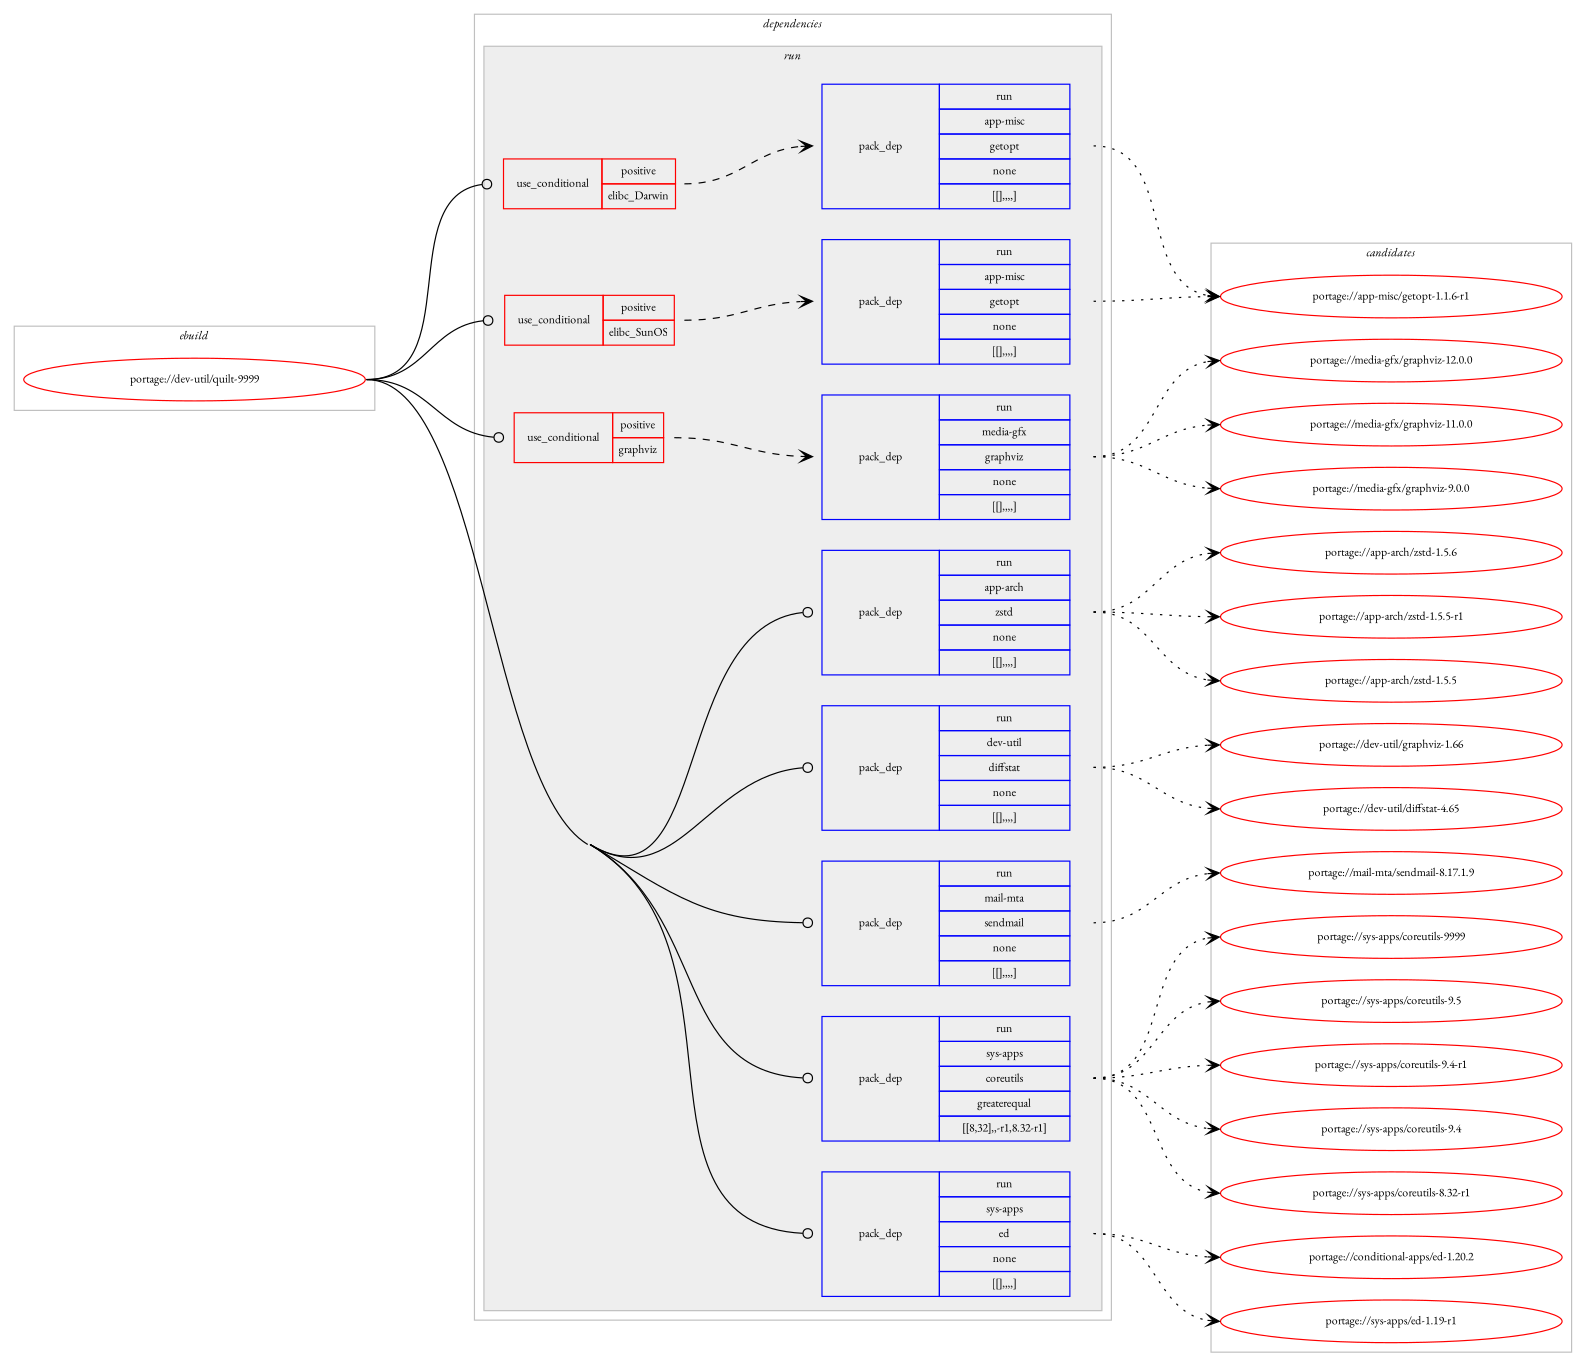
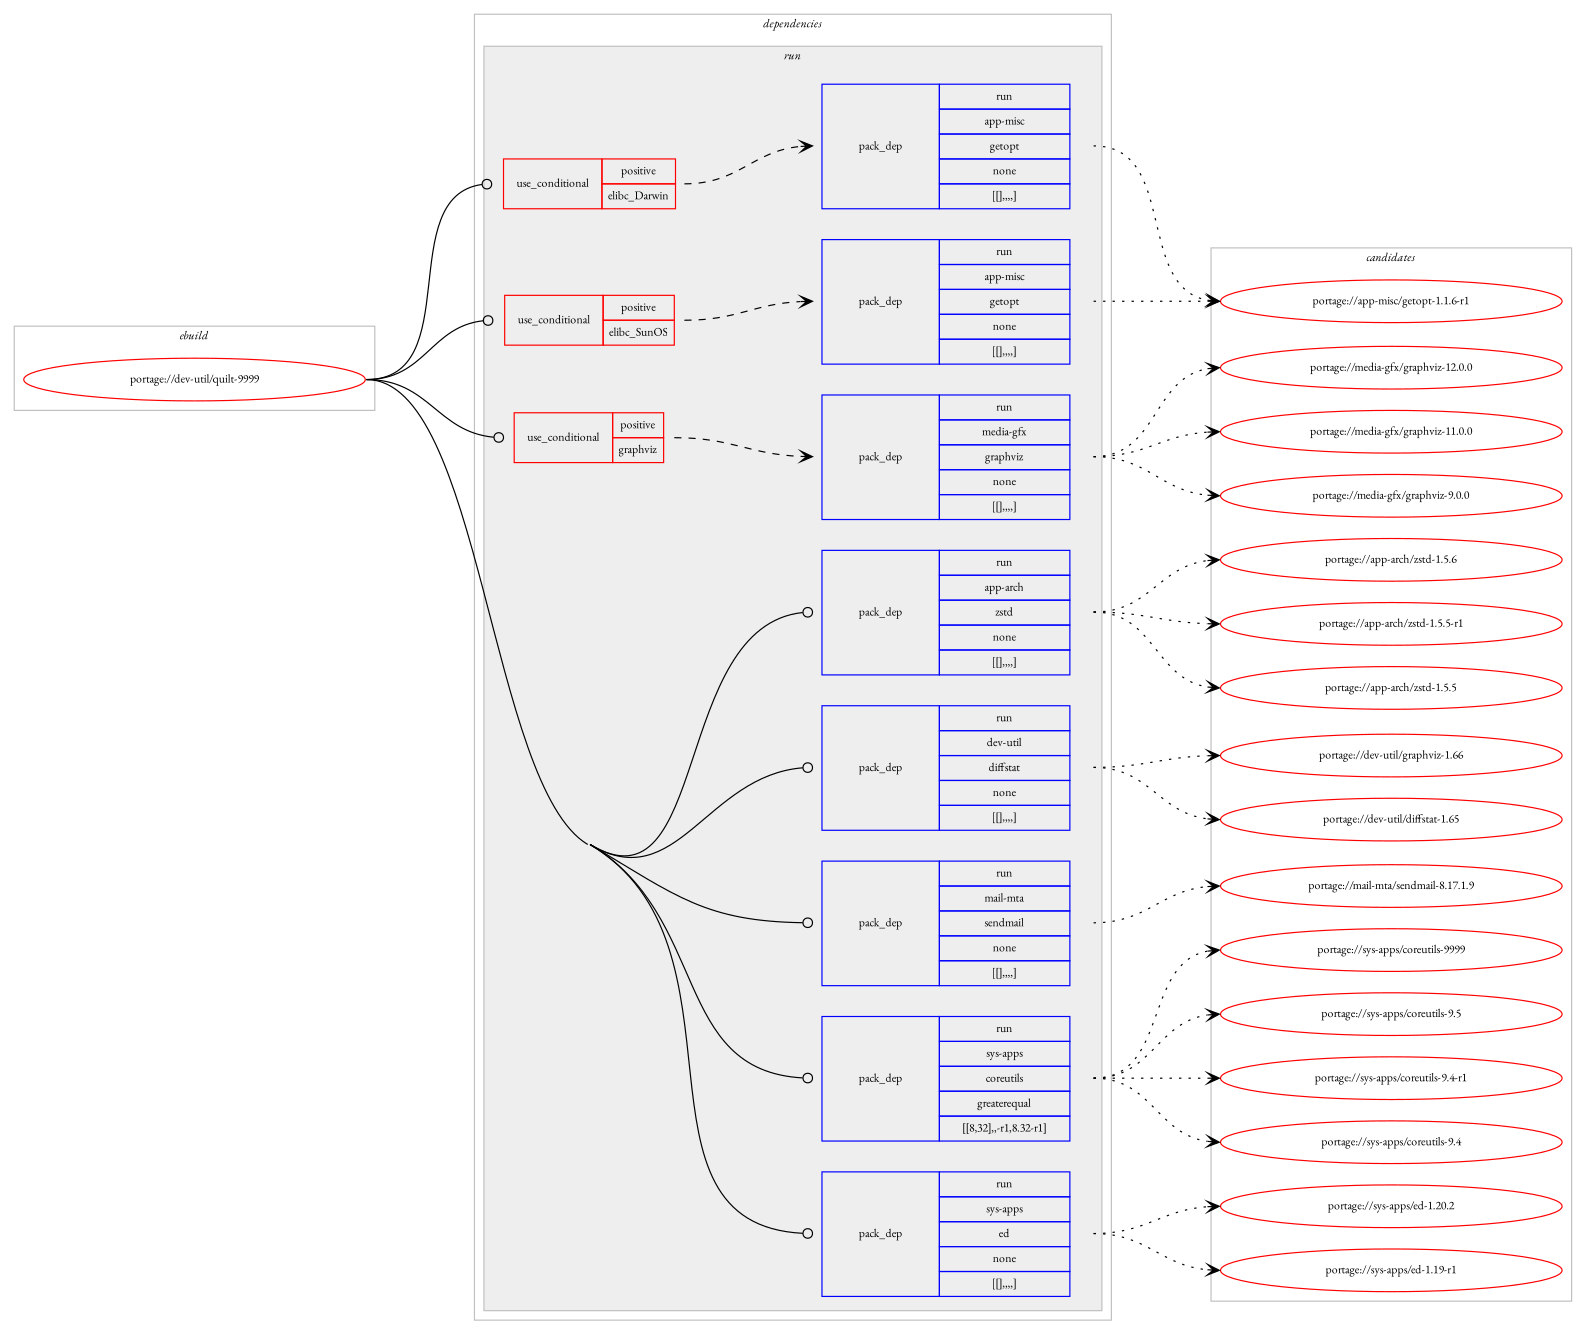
(1391, 809) -> (1391, 820)
(1391, 1193) -> none
(1391, 1257) -> (1391, 1206)
